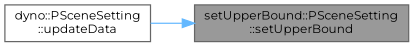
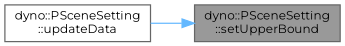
(302, 23) -> (267, 23)
